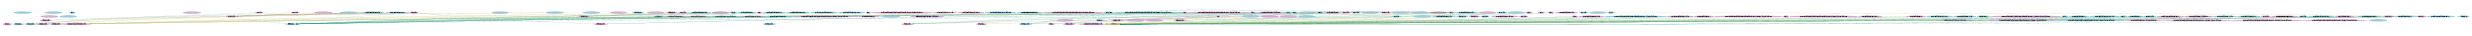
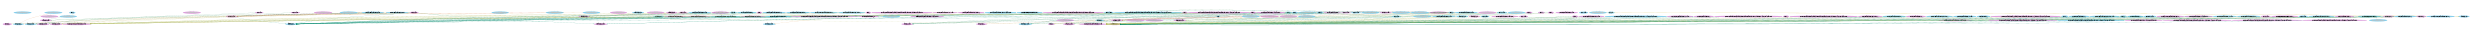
none -> (1894, 16)
